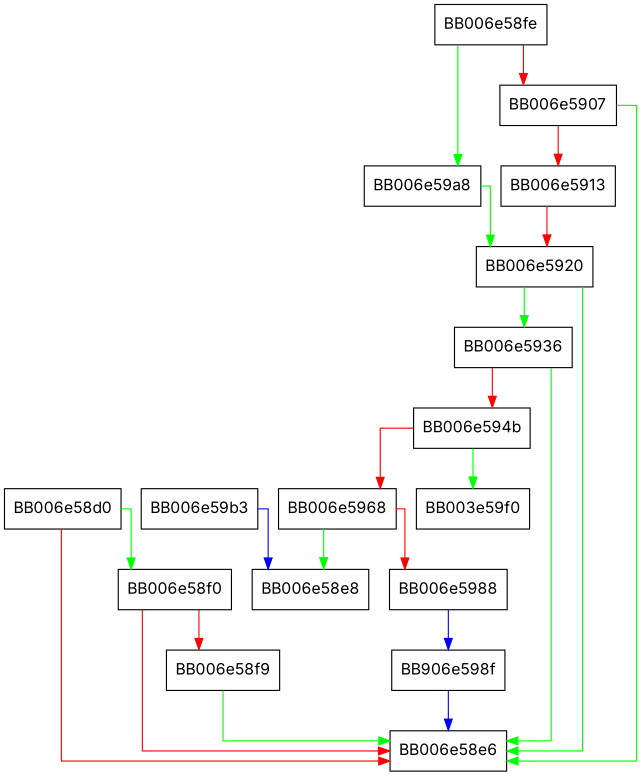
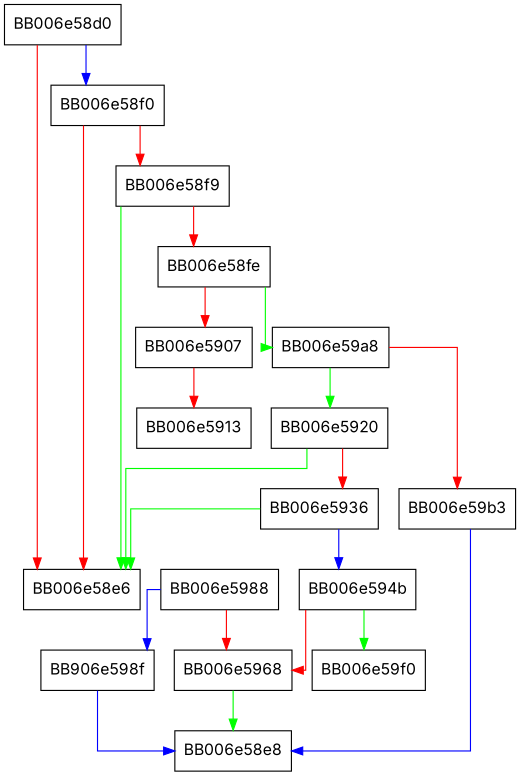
none -> (194, 221)
(547, 221) -> none
(524, 301) -> (343, 463)
none -> (457, 378)
(492, 382) -> (339, 543)
(637, 483) -> none
(473, 509) -> (369, 670)
(131, 529) -> (86, 59)
(405, 529) -> (226, 624)
(448, 705) -> (100, 751)
